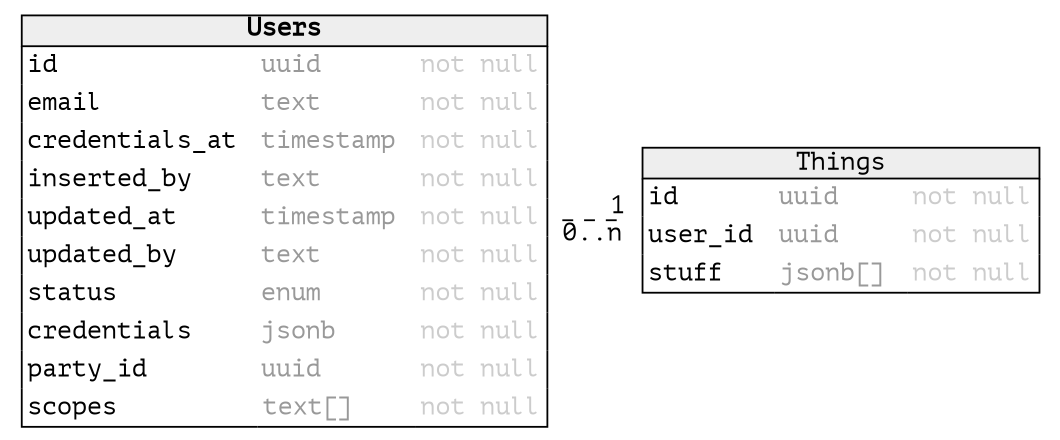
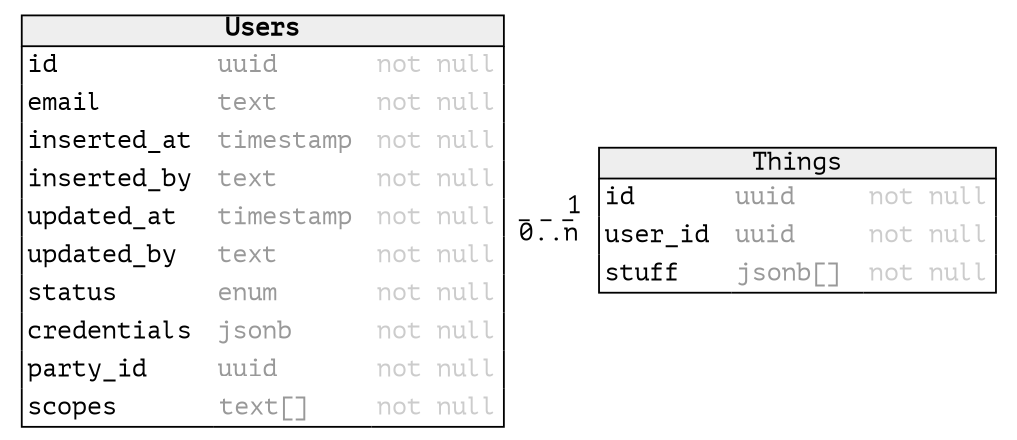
(140, 140) -> (118, 140)
